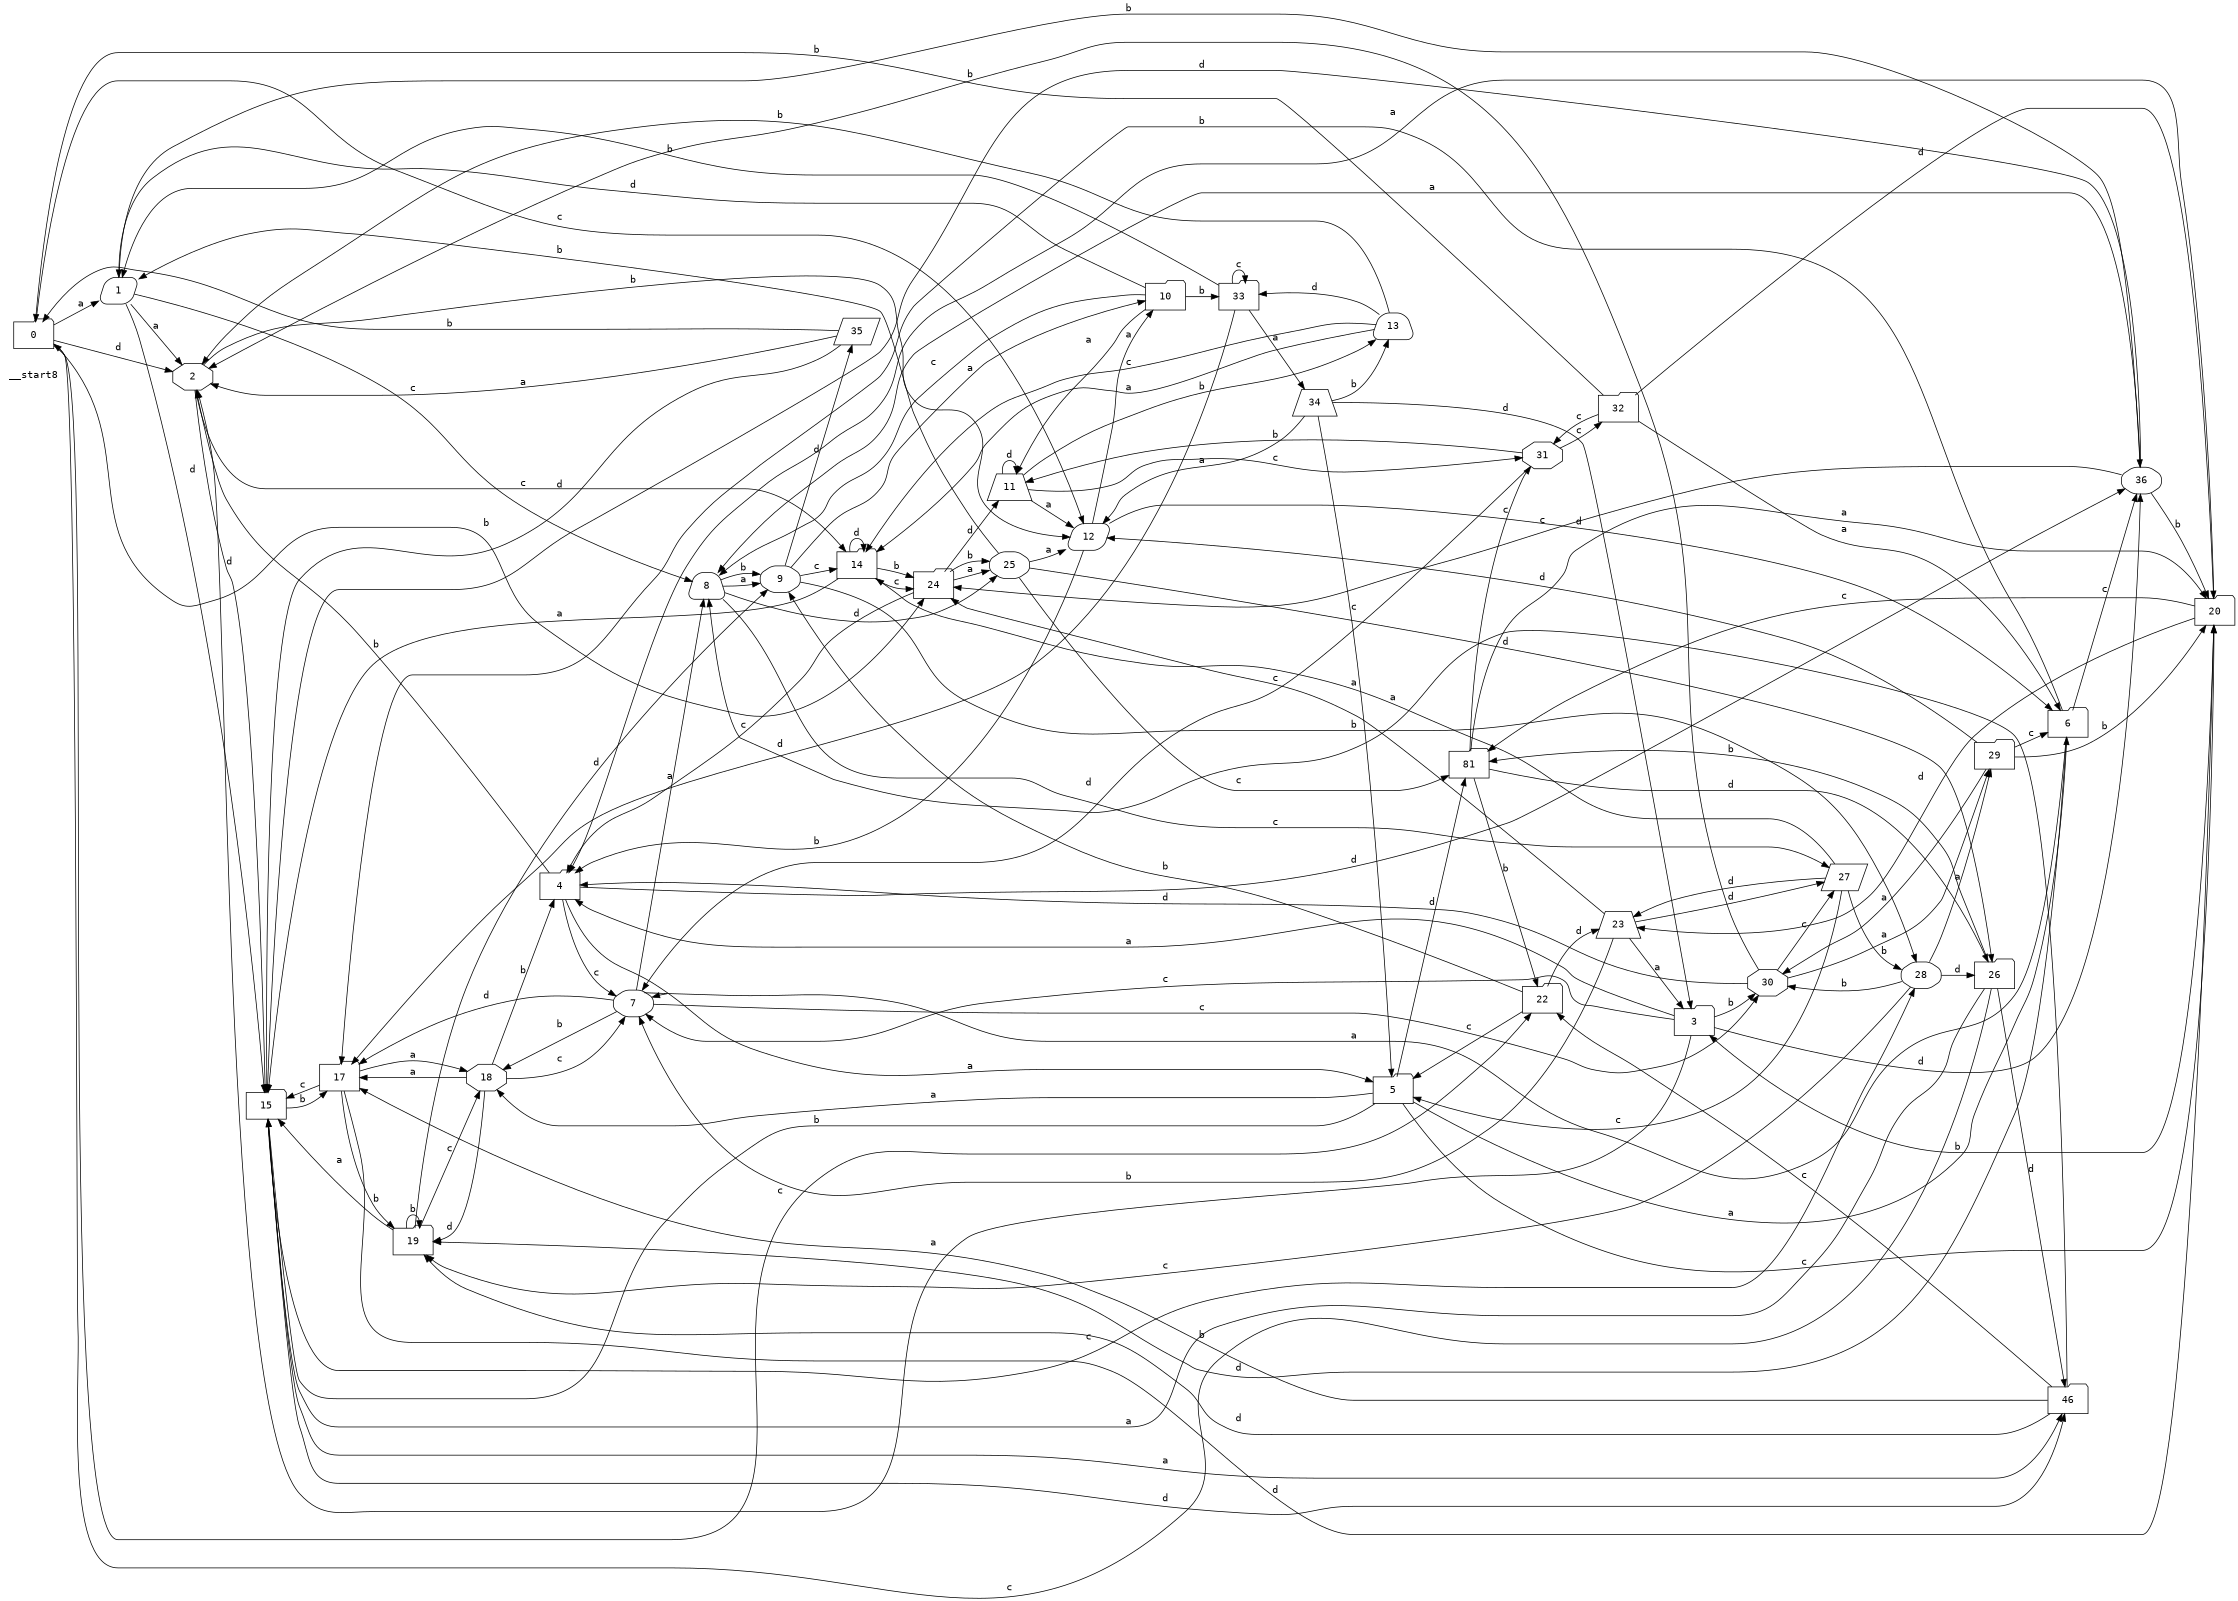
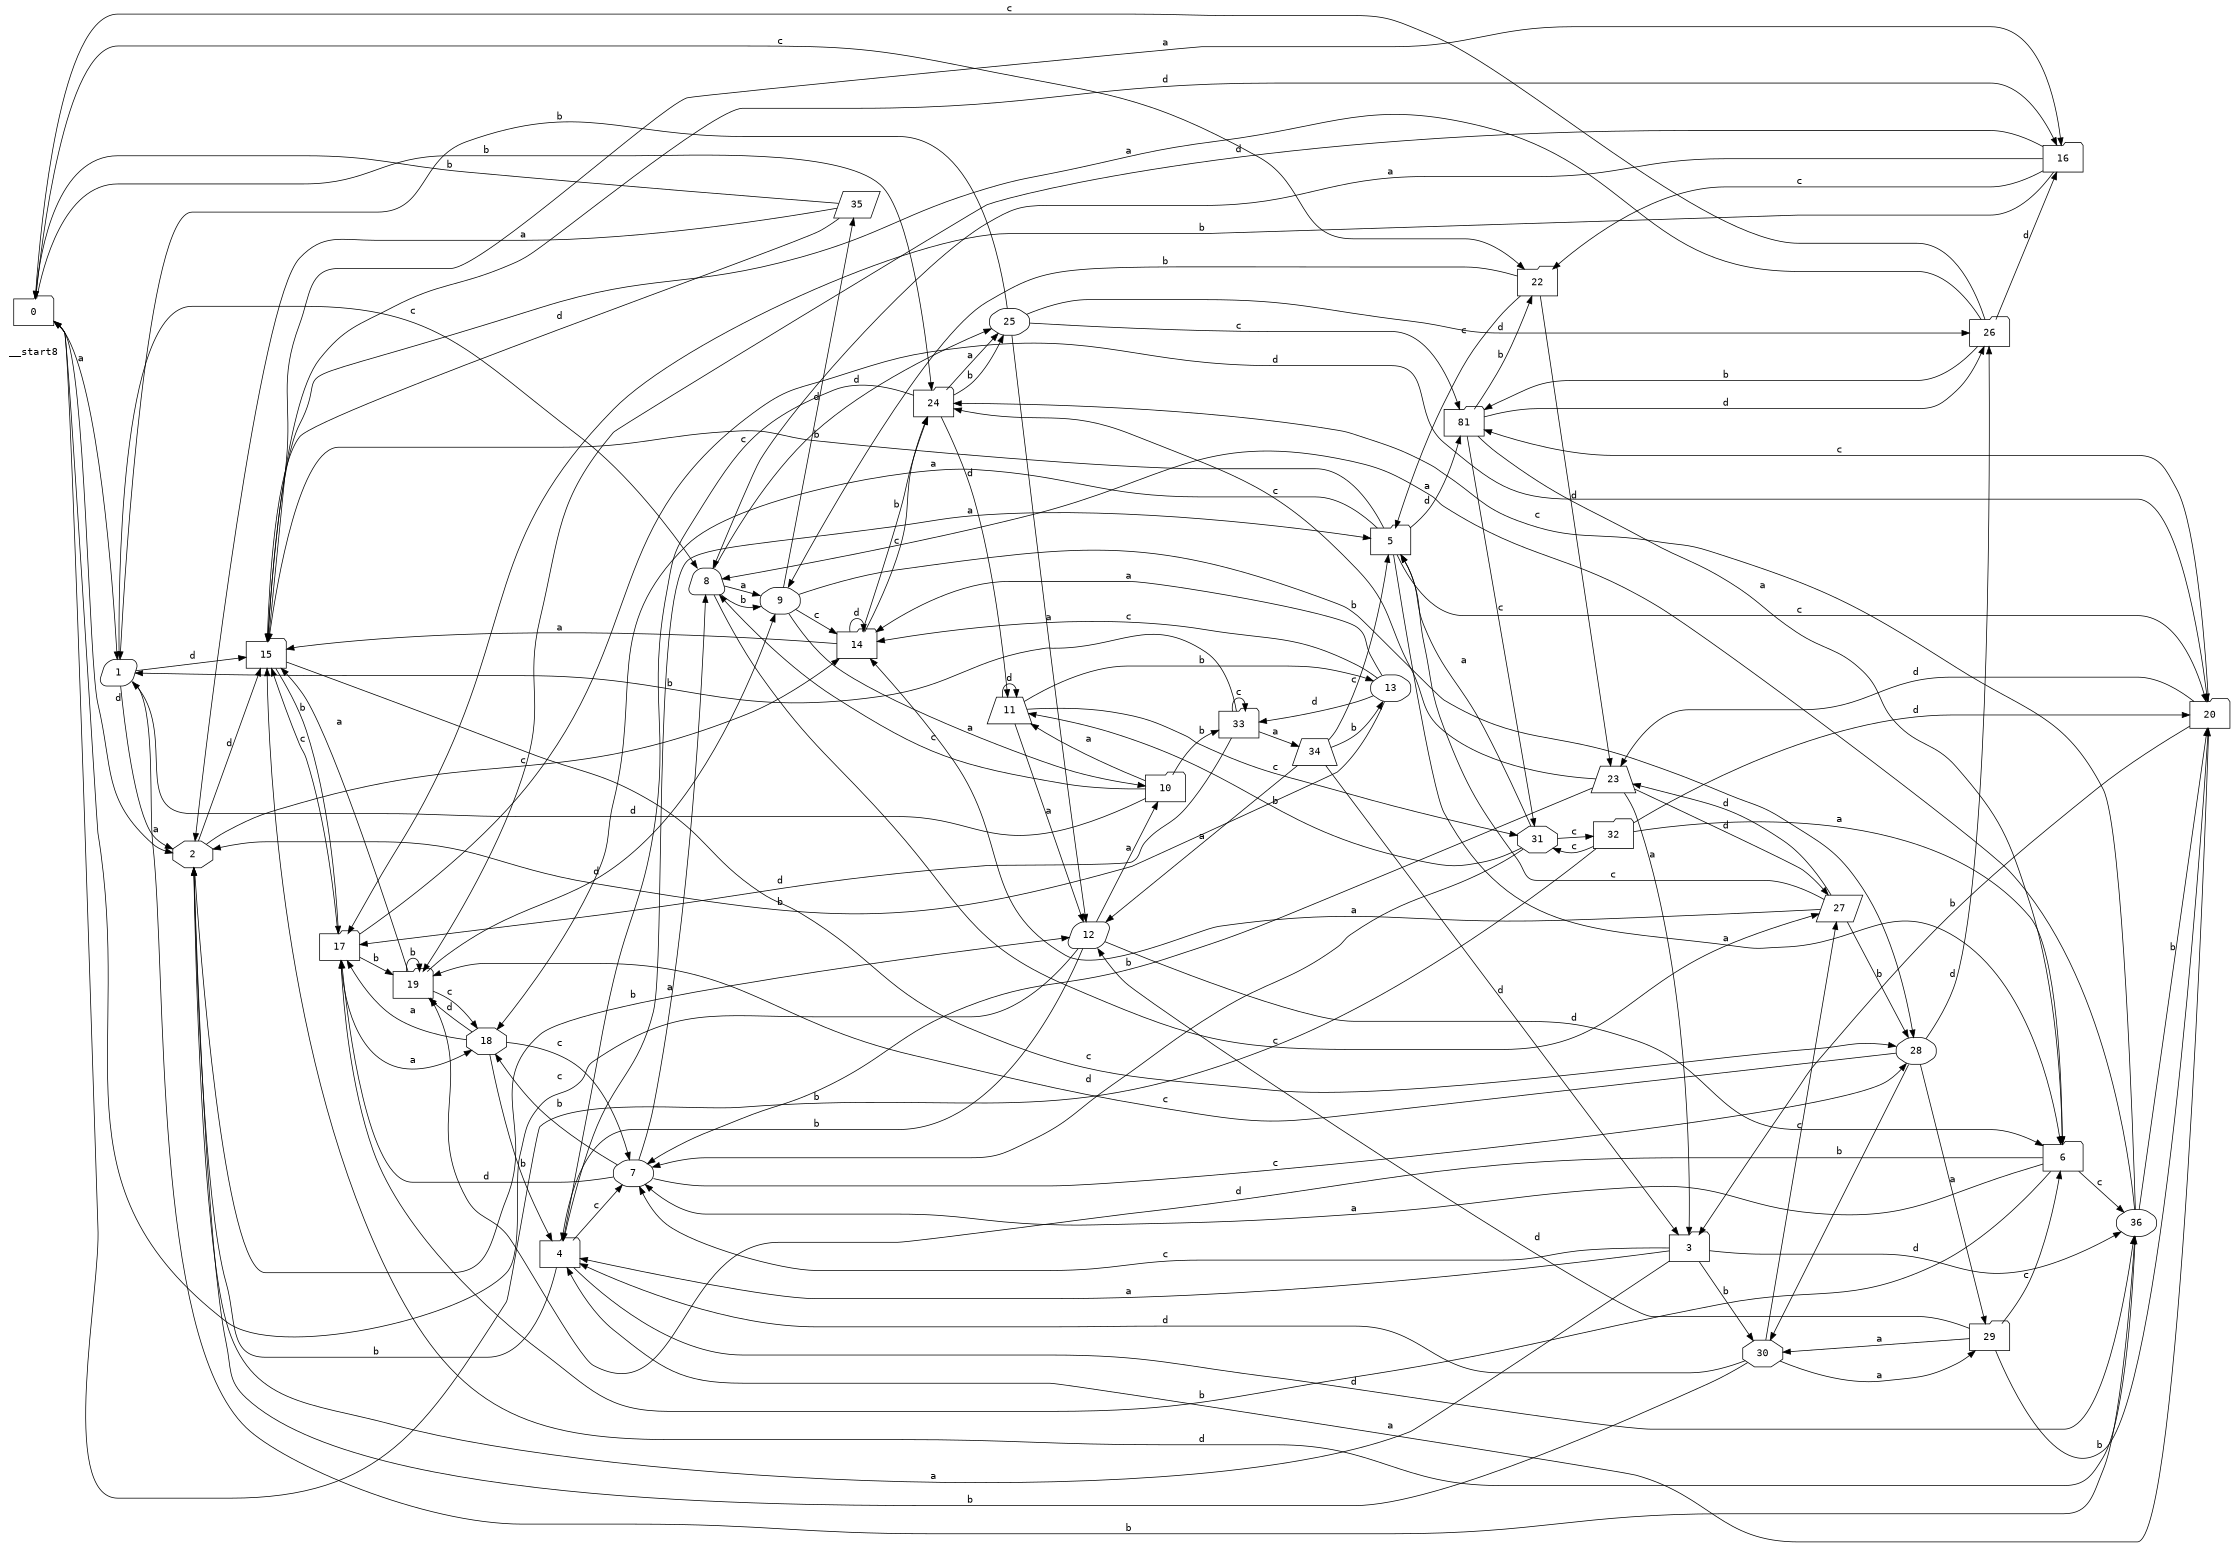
(523, 217) -> (288, 1337)
(1393, 326) -> (1391, 688)
(1753, 509) -> (1883, 704)
none -> (1464, 695)
(1219, 1013) -> (1283, 1169)
(2068, 1400) -> (2063, 159)
